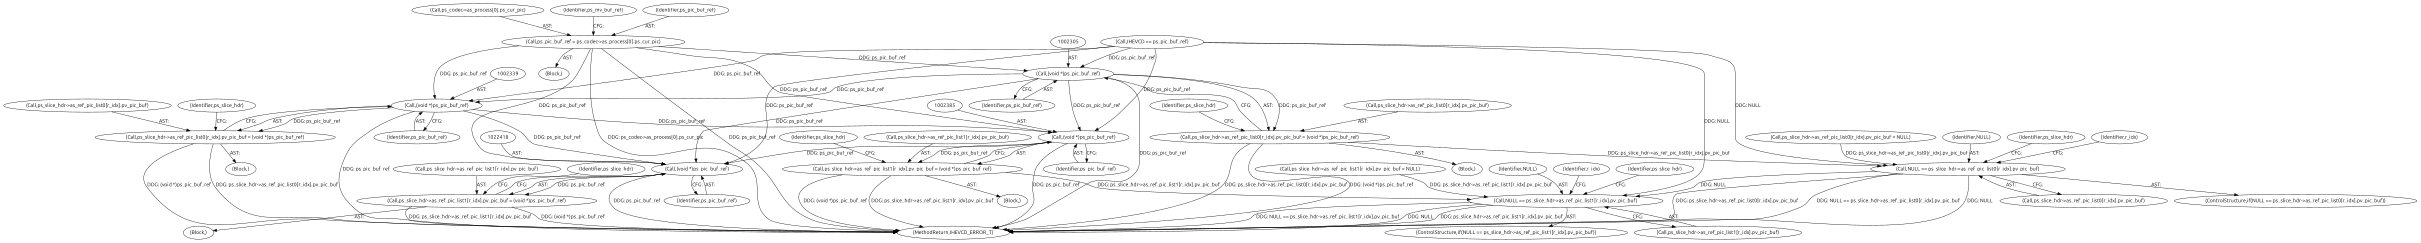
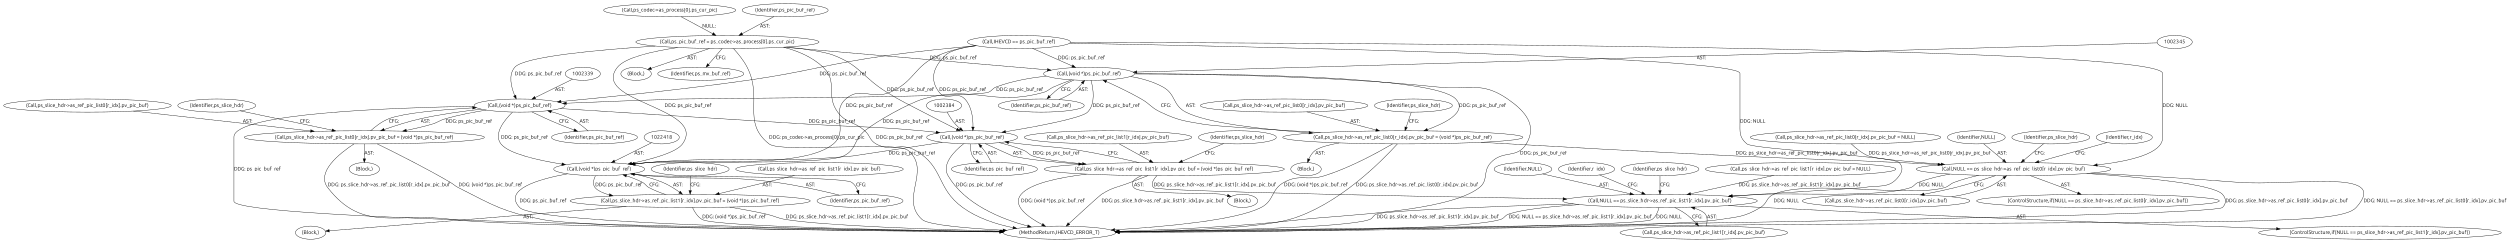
(593, 24) -> (715, 57)
(548, 26) -> (710, 26)
(1068, 42) -> (2175, 42)
(945, 106) -> (944, 106)
